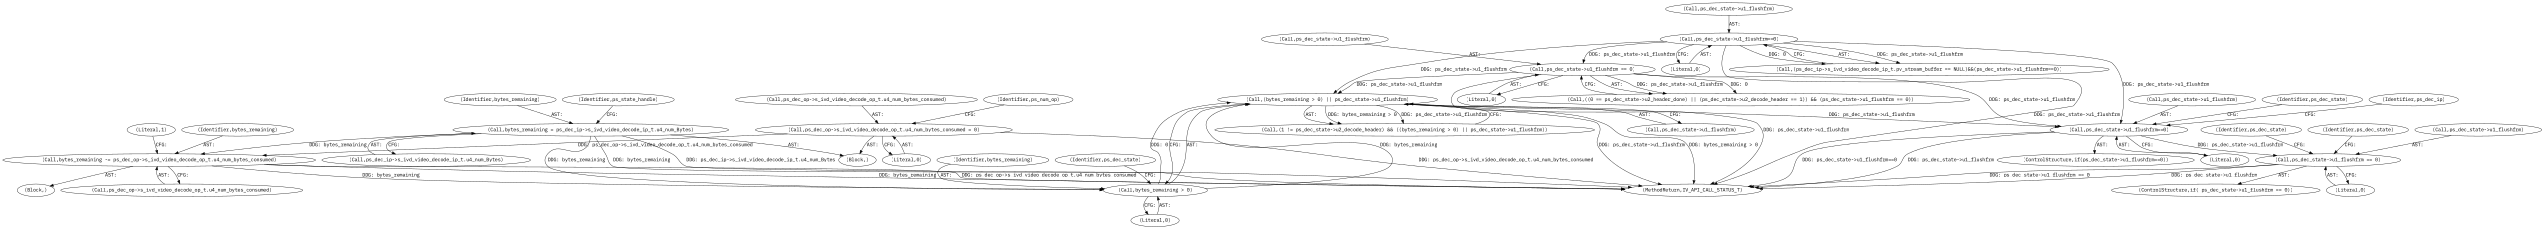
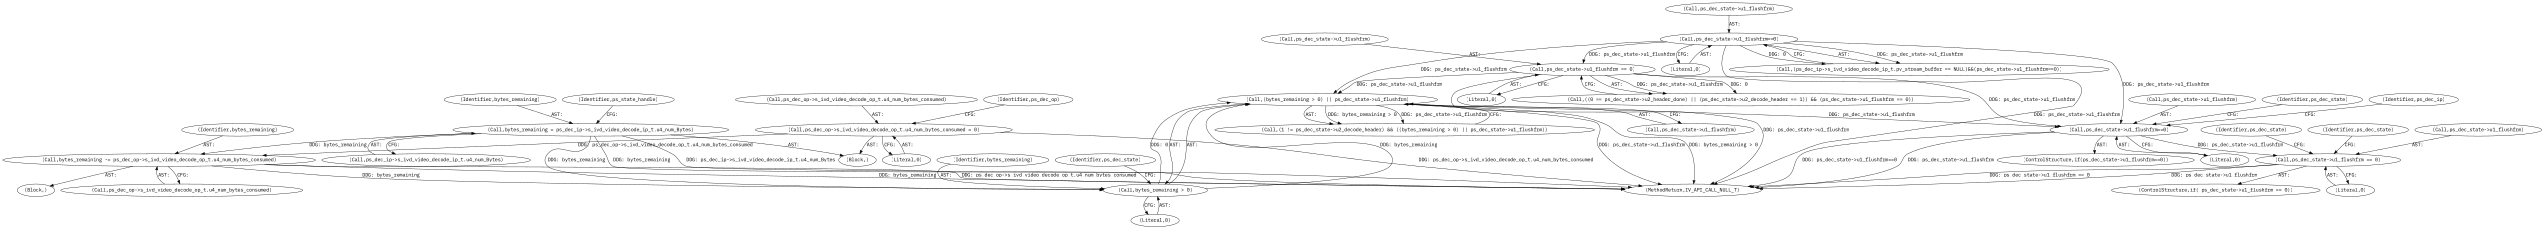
(1028, 100) -> (1028, 100)
(151, 130) -> none
(1177, 145) -> (1177, 145)
(1693, 190) -> (1693, 190)
